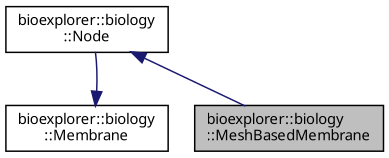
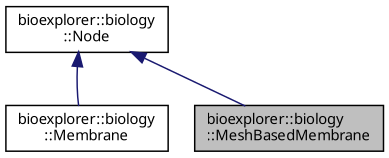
(97, 72) -> (77, 86)
